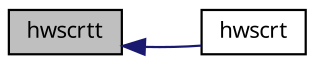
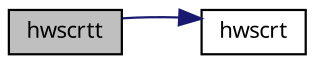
(173, 47) -> (151, 17)
